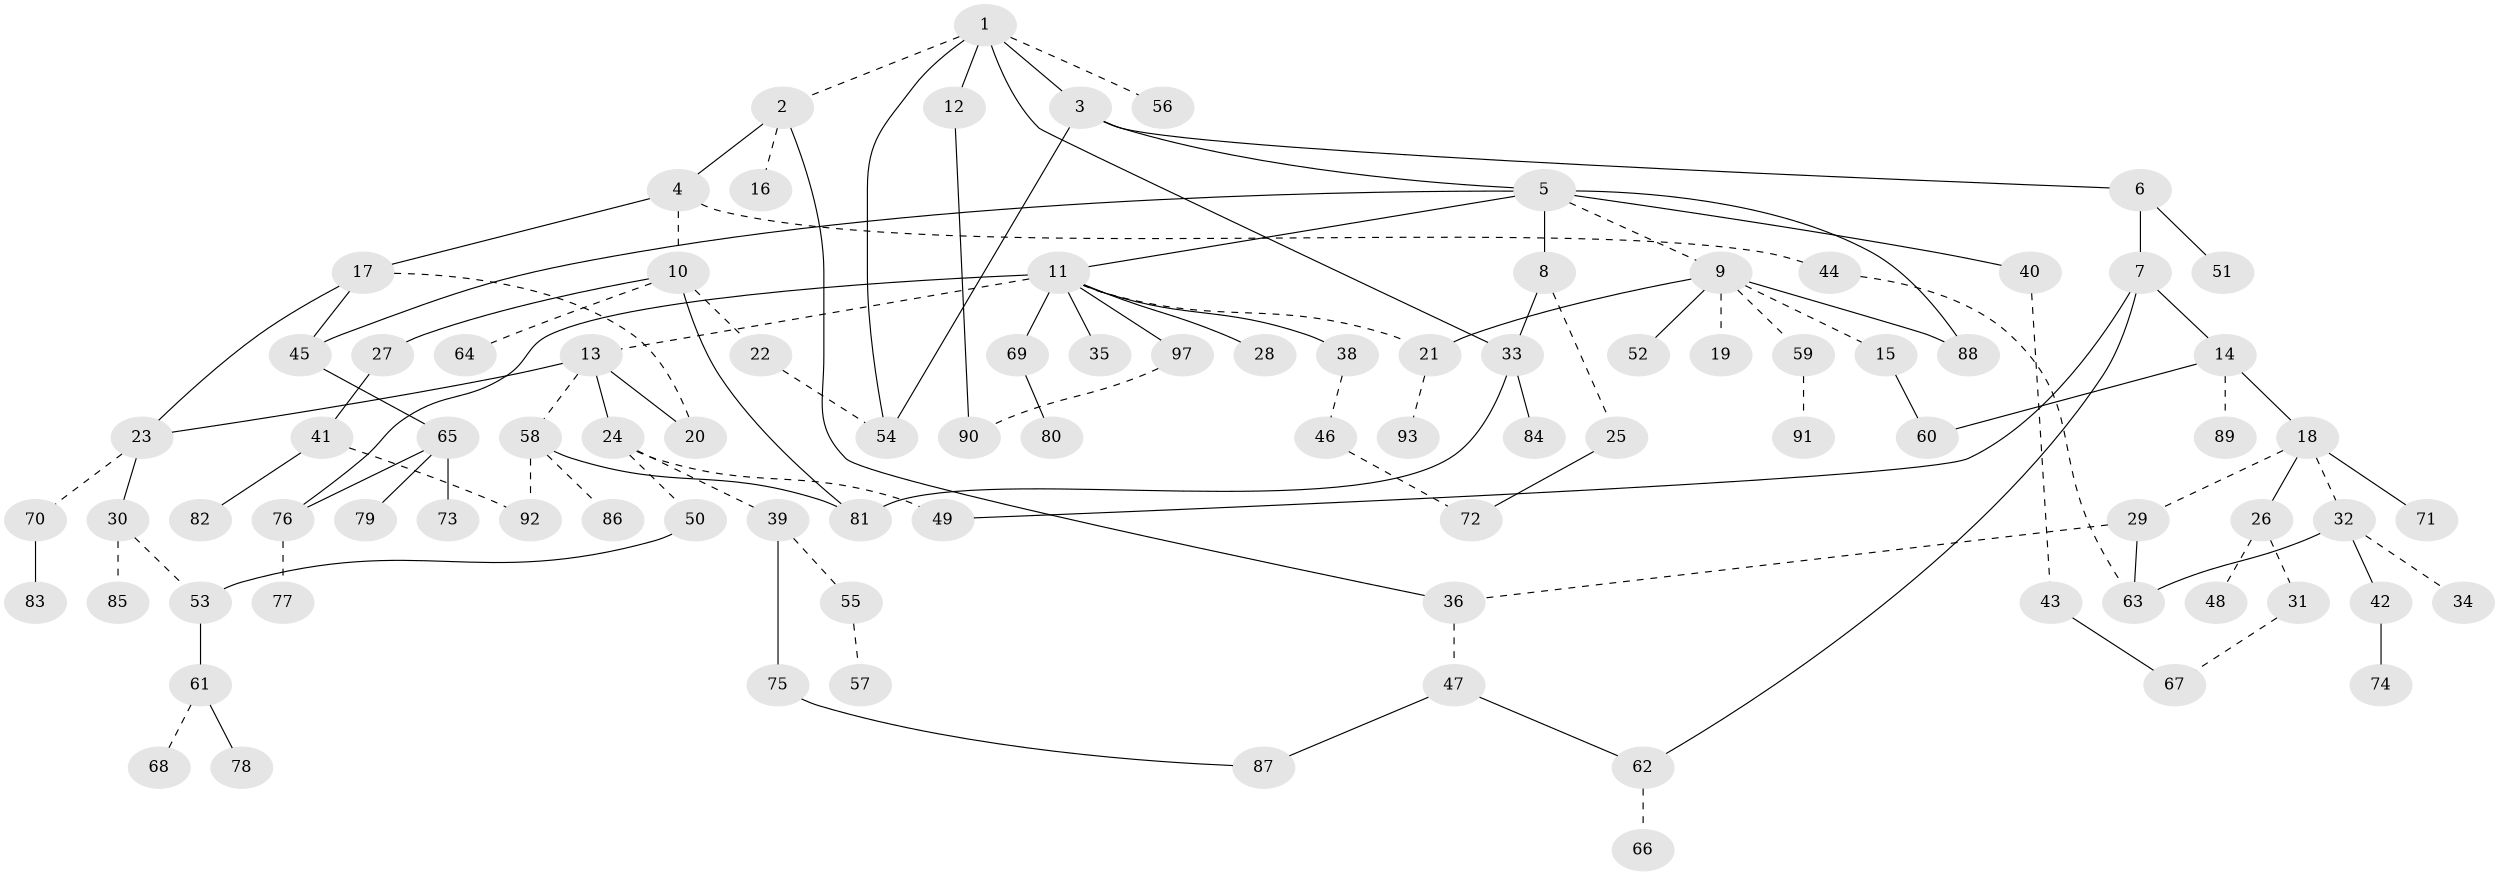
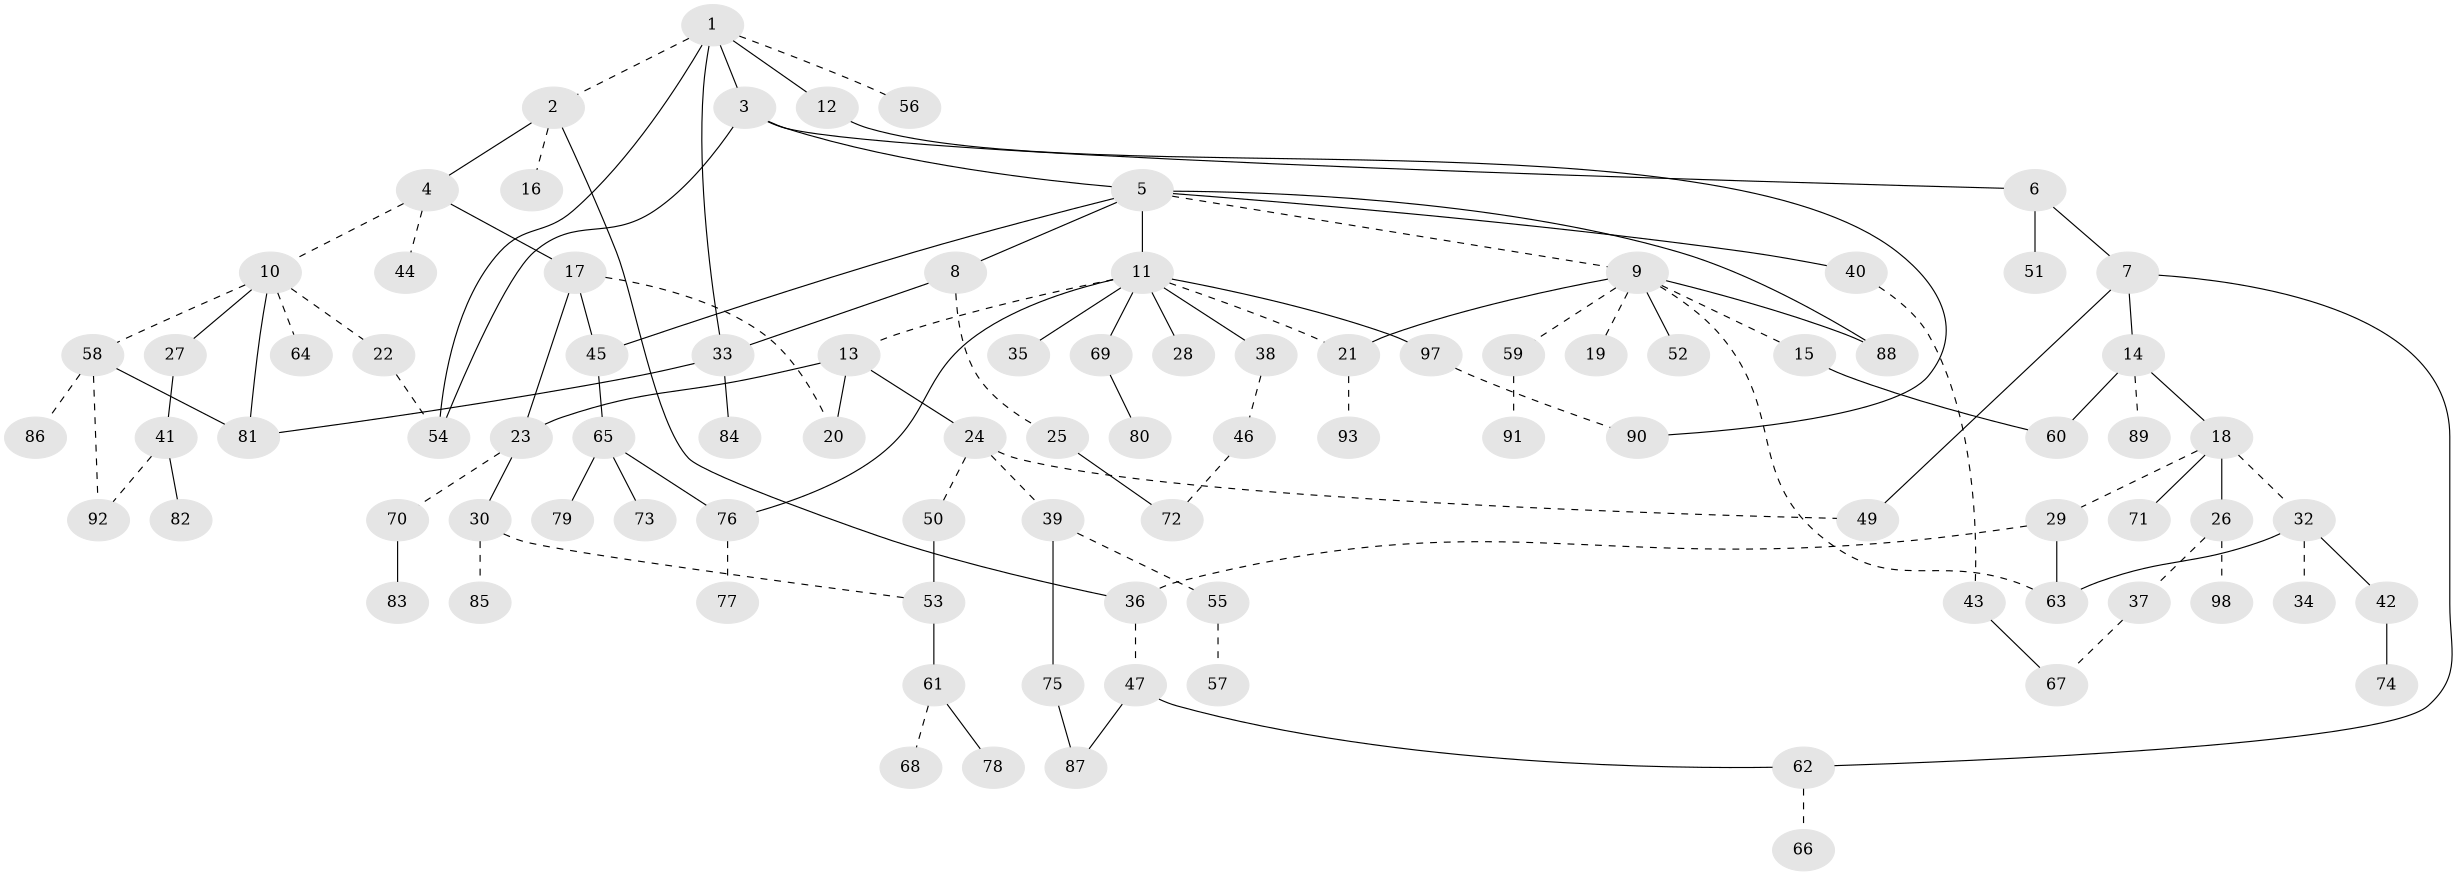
(2045, 379) -> (1793, 506)
(561, 396) -> (181, 313)
(2216, 603) -> (2222, 603)
(2299, 603) -> (2139, 603)
